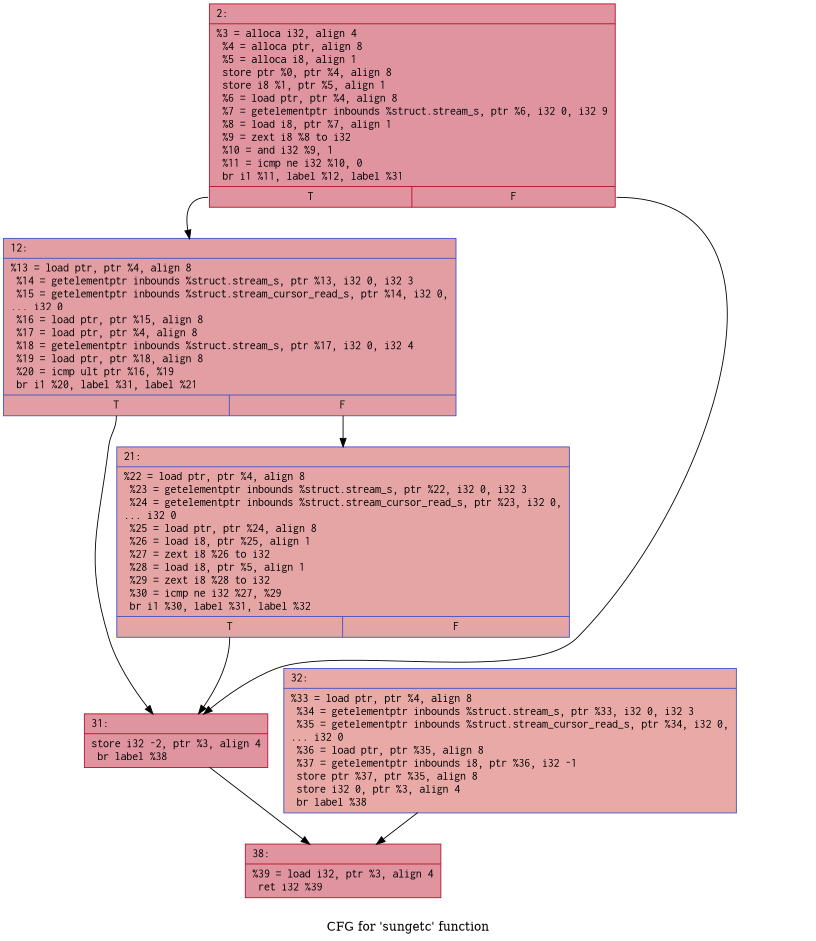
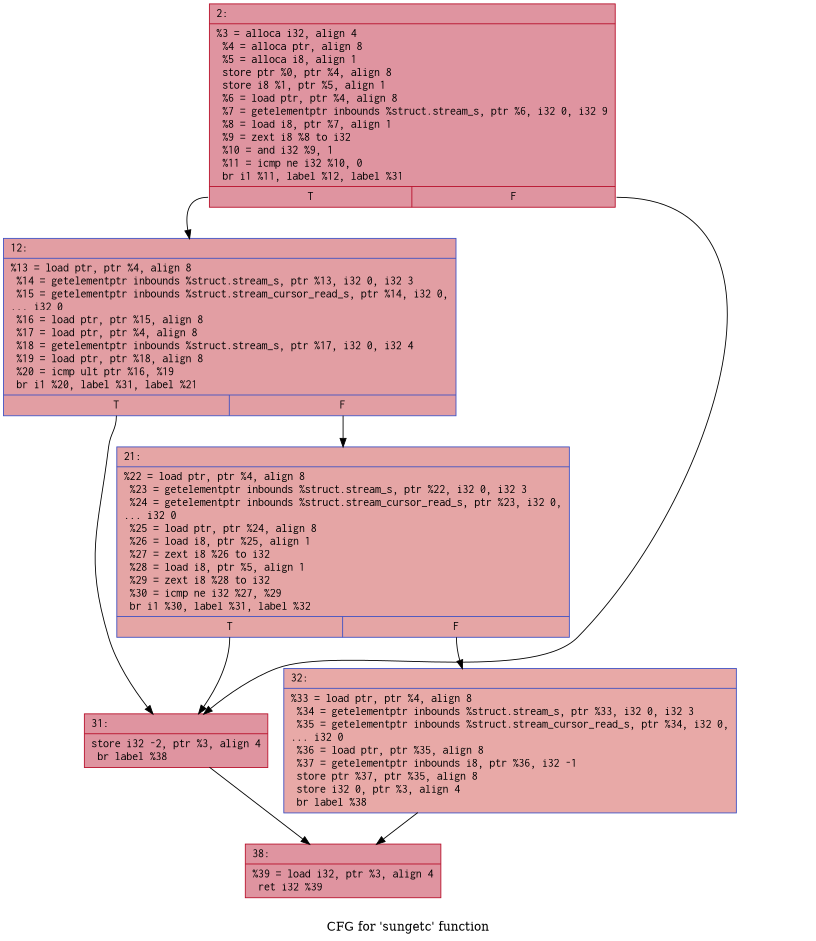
none -> (457, 649)
